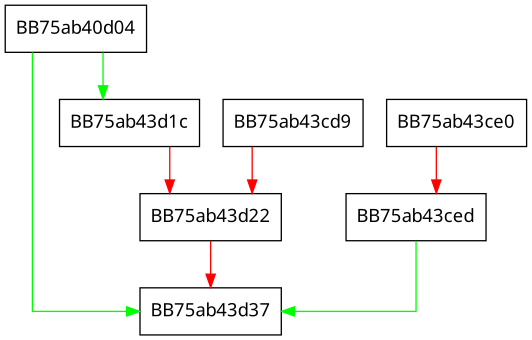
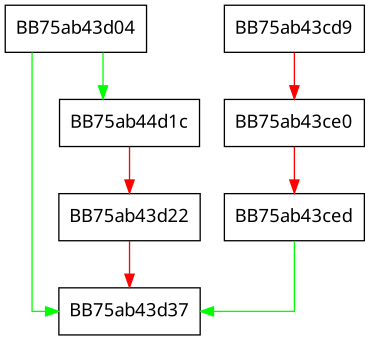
(76, 29) -> (76, 29)
(130, 123) -> (130, 123)
(252, 163) -> (294, 69)
